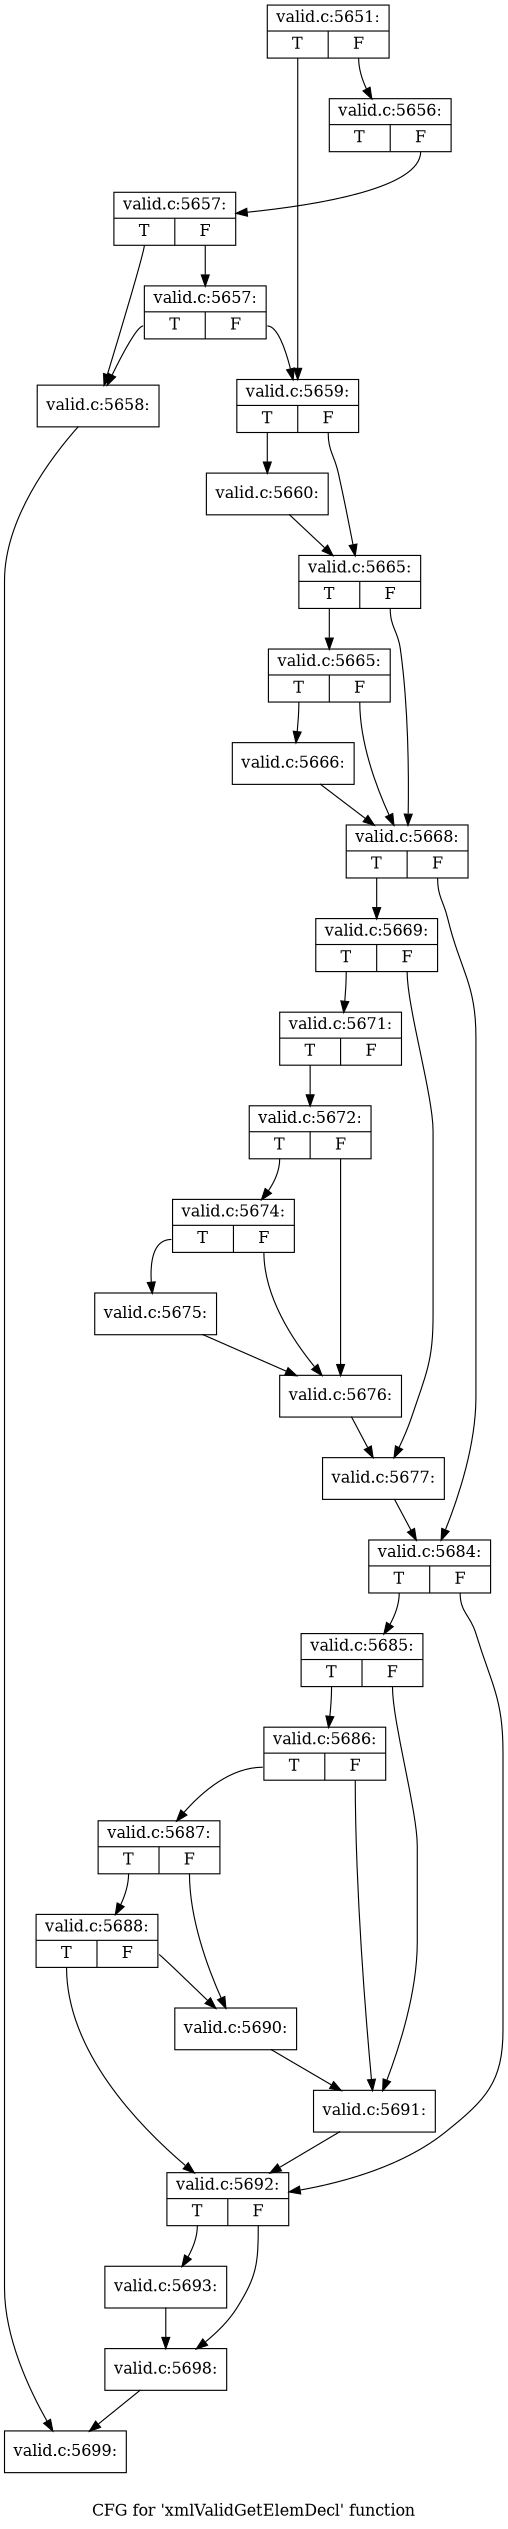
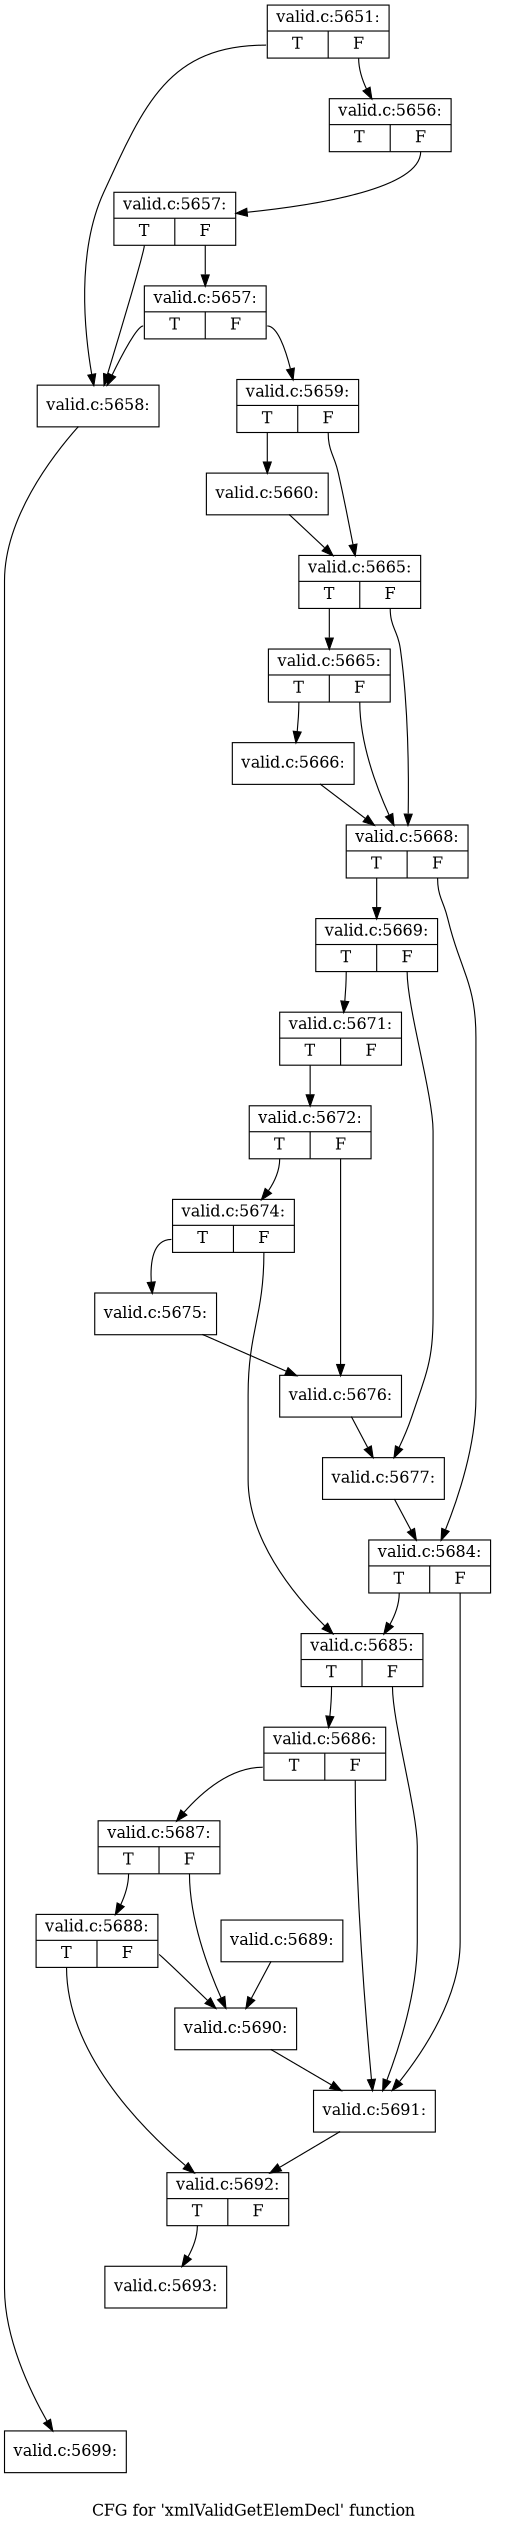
(298, 213) -> (115, 169)
(280, 1313) -> (248, 1450)
none -> (282, 1941)
(503, 1948) -> (460, 1845)
(166, 2369) -> none
